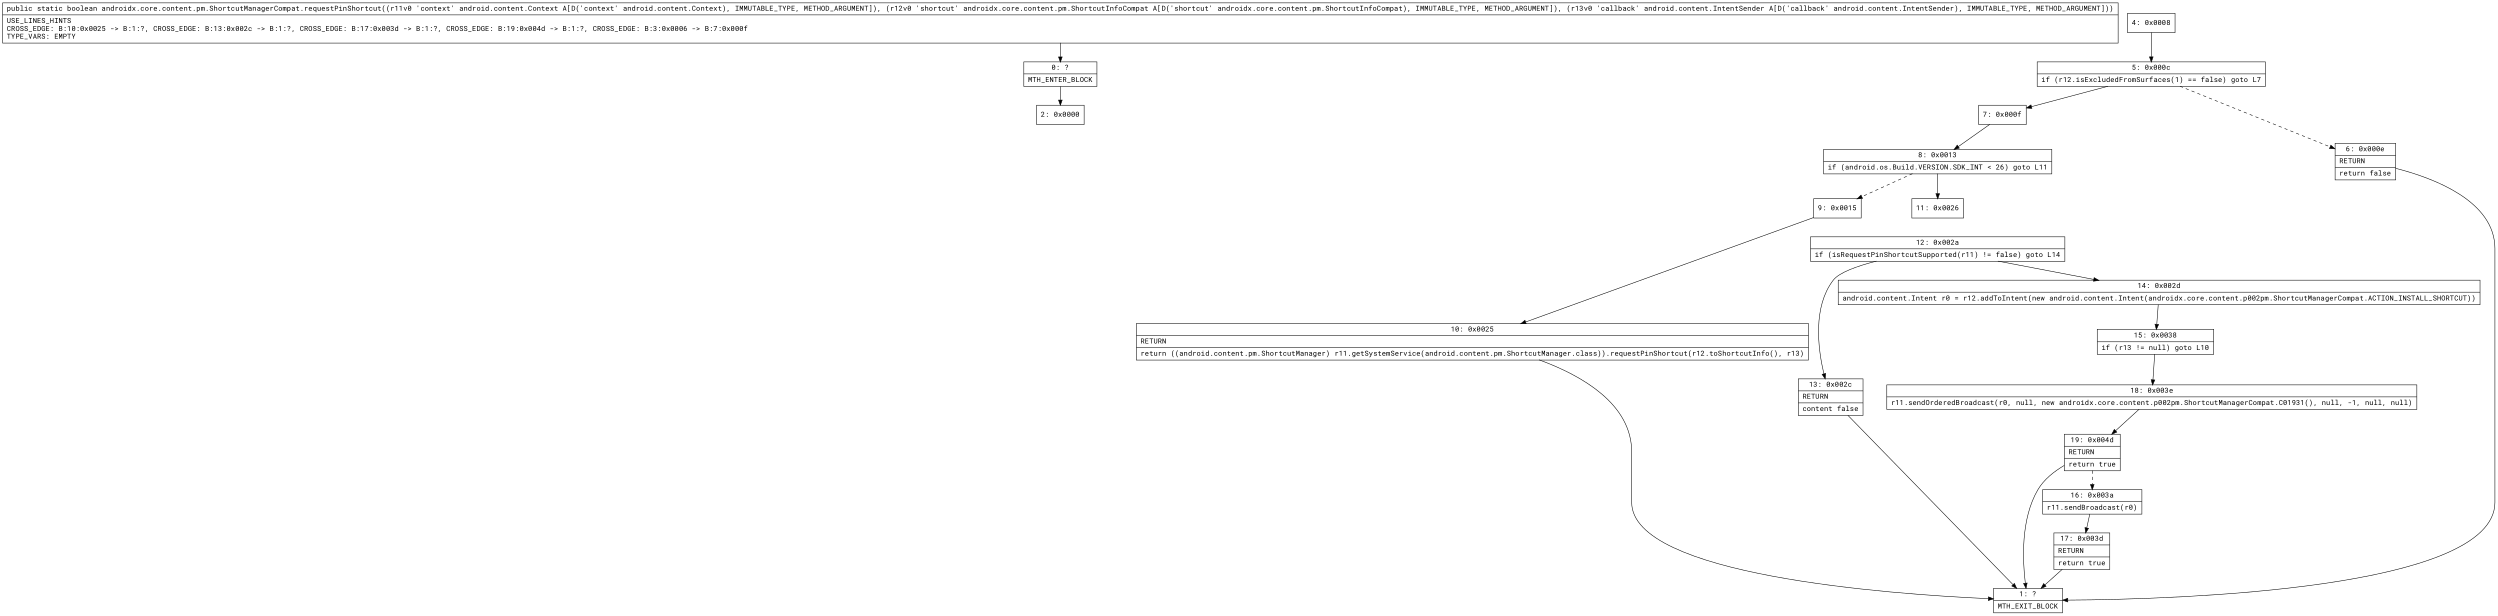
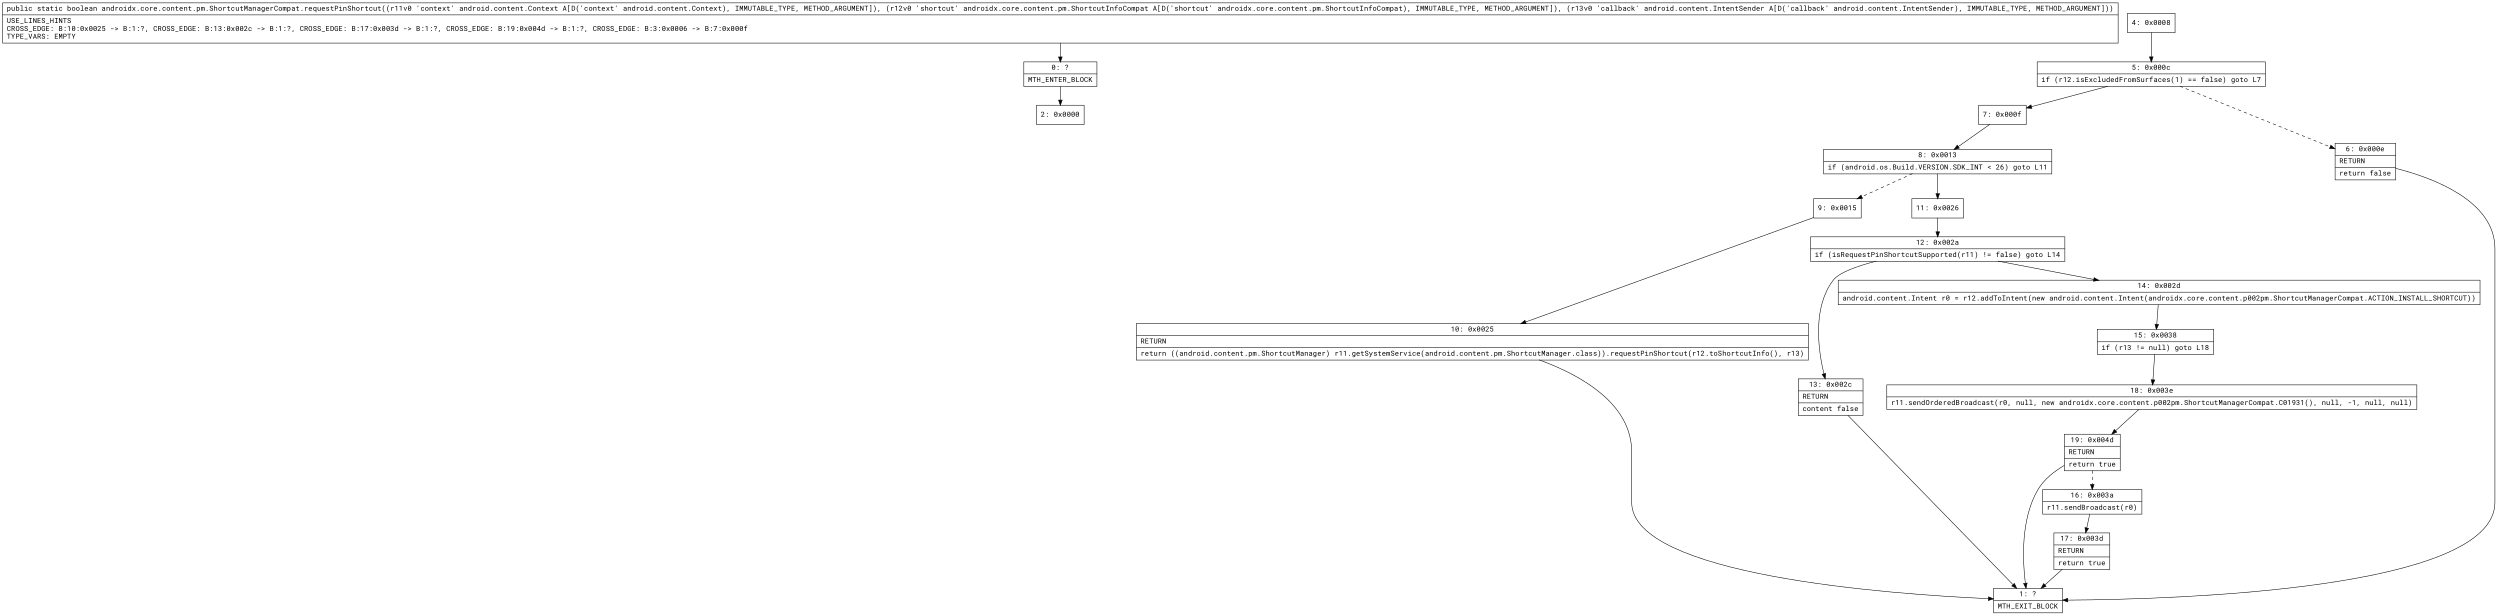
none -> (1938, 225)
(2155, 348) -> (2155, 348)
